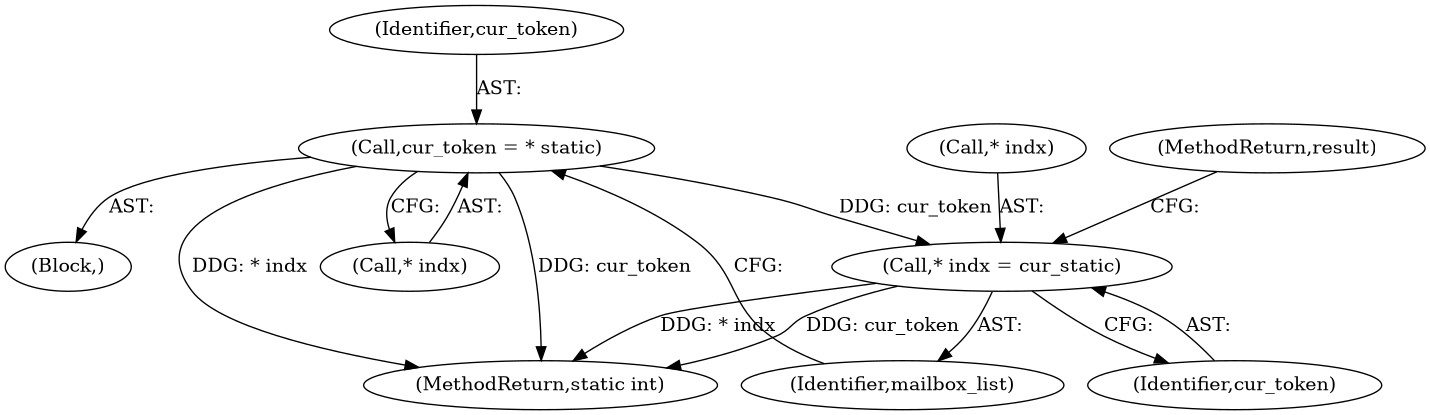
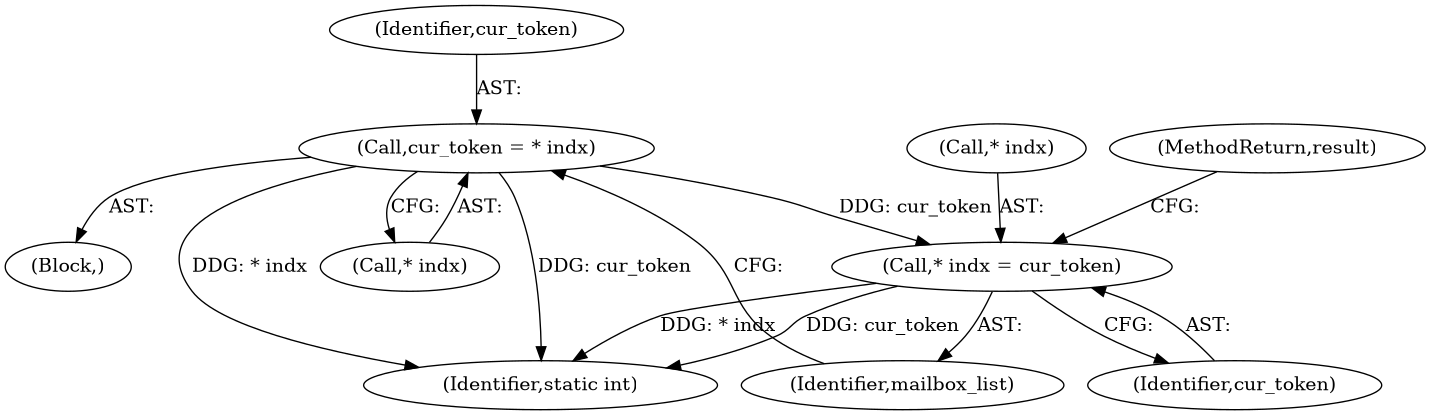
(477, 148) -> (477, 148)
(1002, 267) -> (1002, 267)
(541, 385) -> (541, 385)
